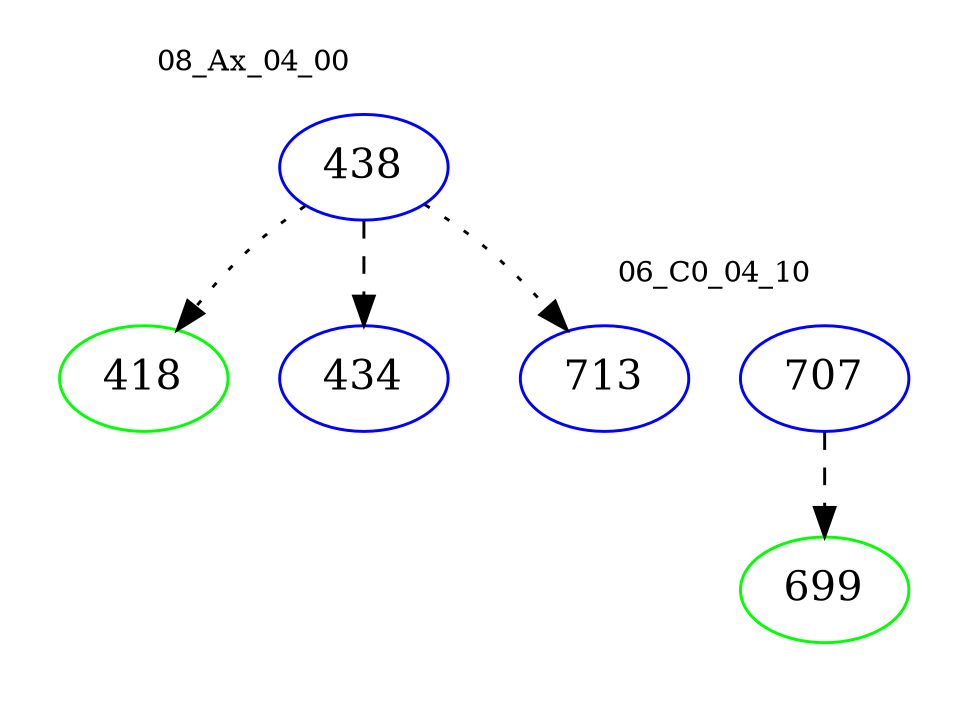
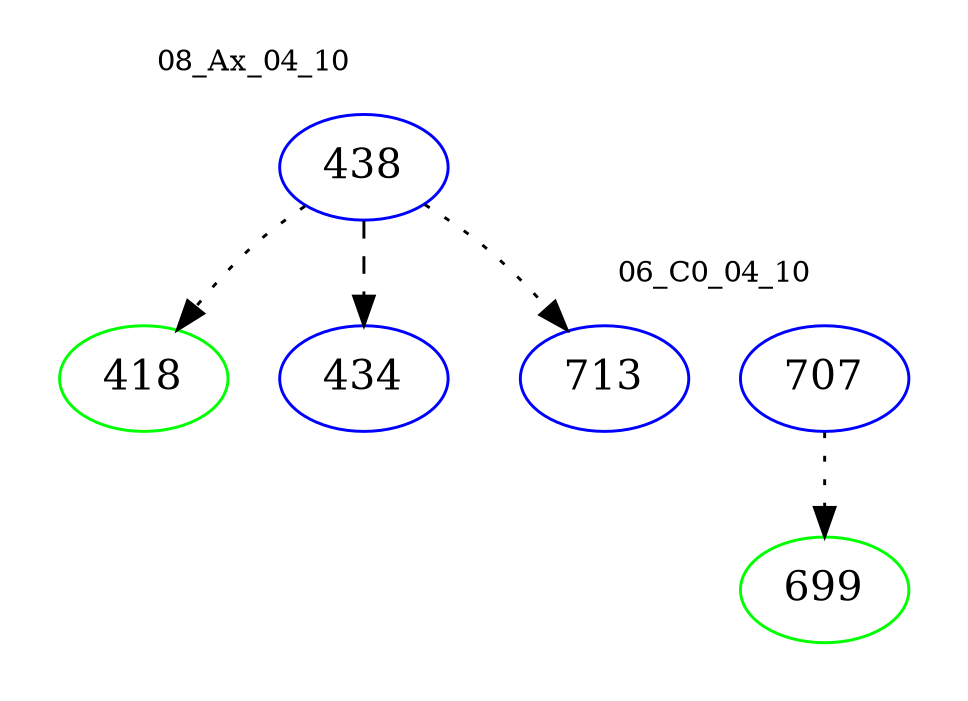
(254, 63) -> (254, 63)
(825, 470) -> (825, 470)
